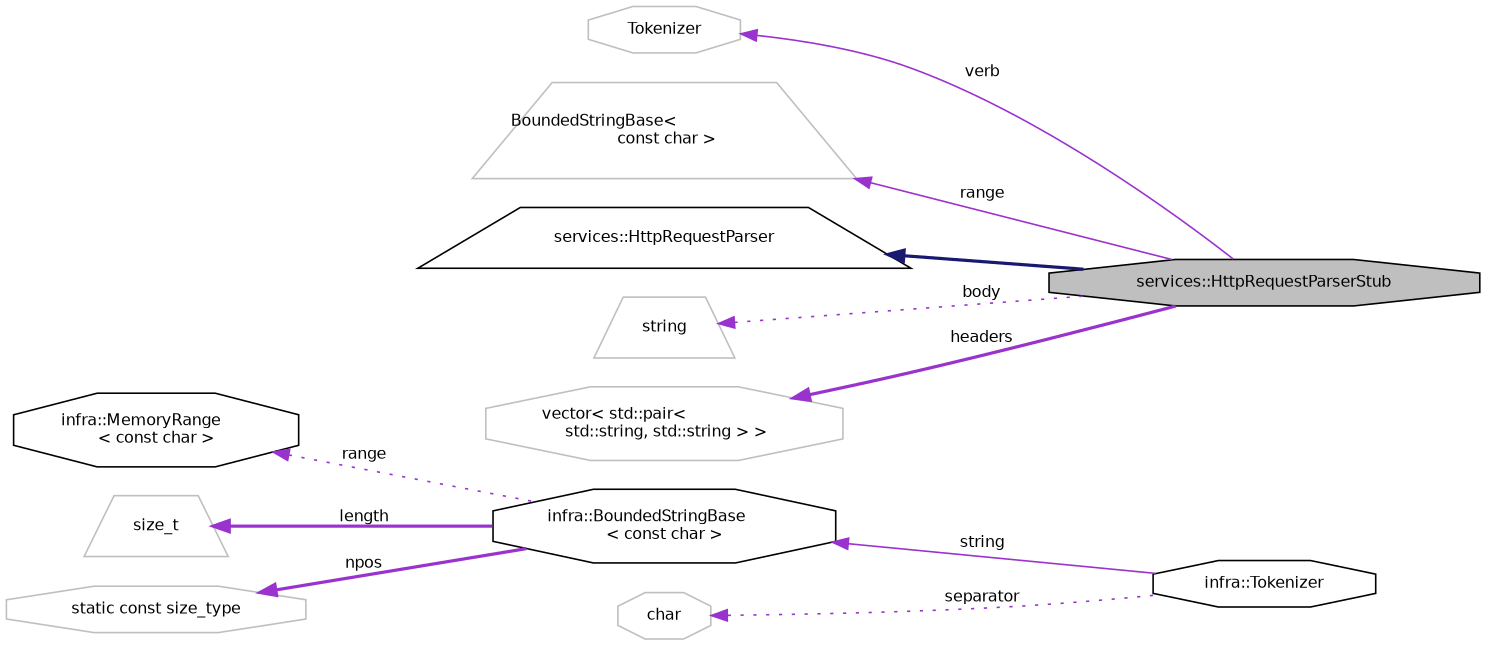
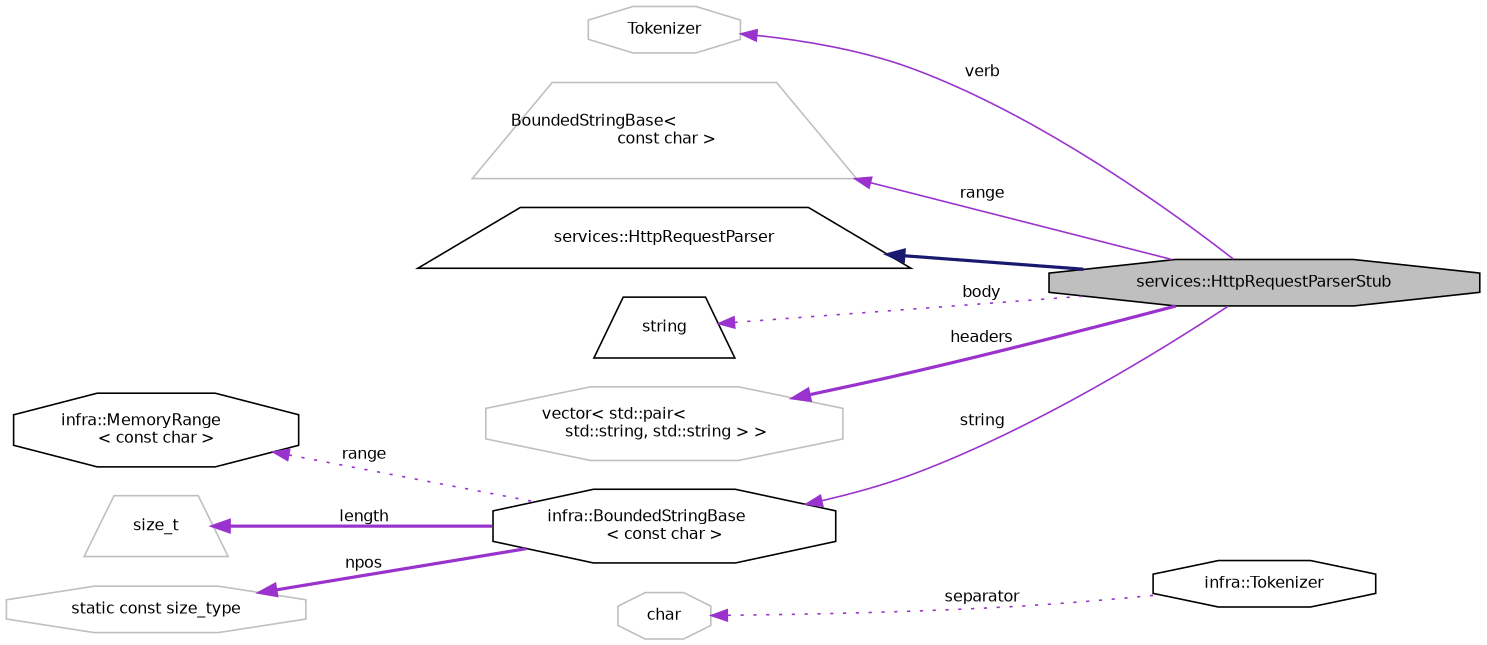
(664, 328) -> (664, 328)
(1002, 559) -> (1033, 421)
